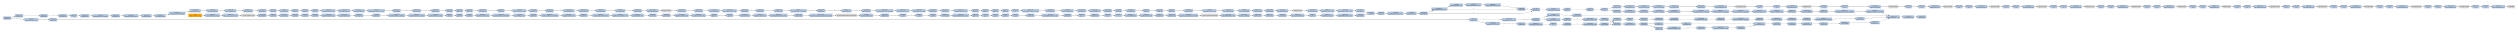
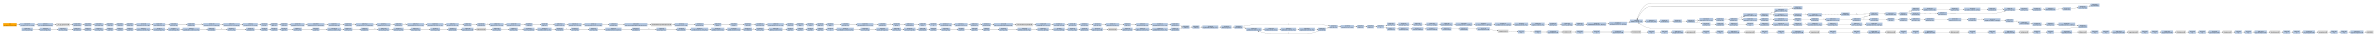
(195, 11) -> none
none -> (1678, 21)
